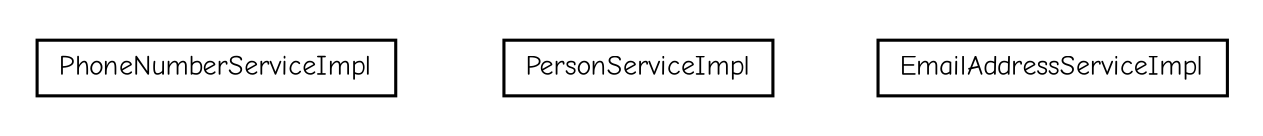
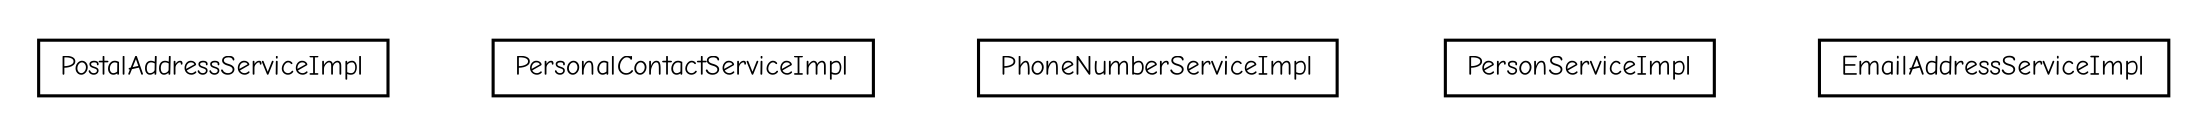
none -> (212, 68)
none -> (682, 68)
